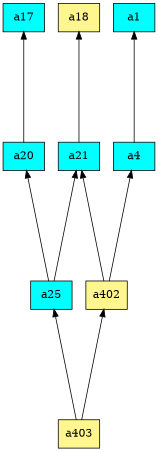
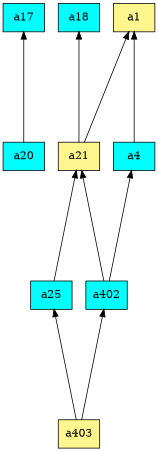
(79, 18) -> (79, 18)
(134, 18) -> (134, 18)
none -> (105, 91)
(79, 156) -> (79, 156)
(38, 230) -> none
(107, 295) -> (107, 295)
